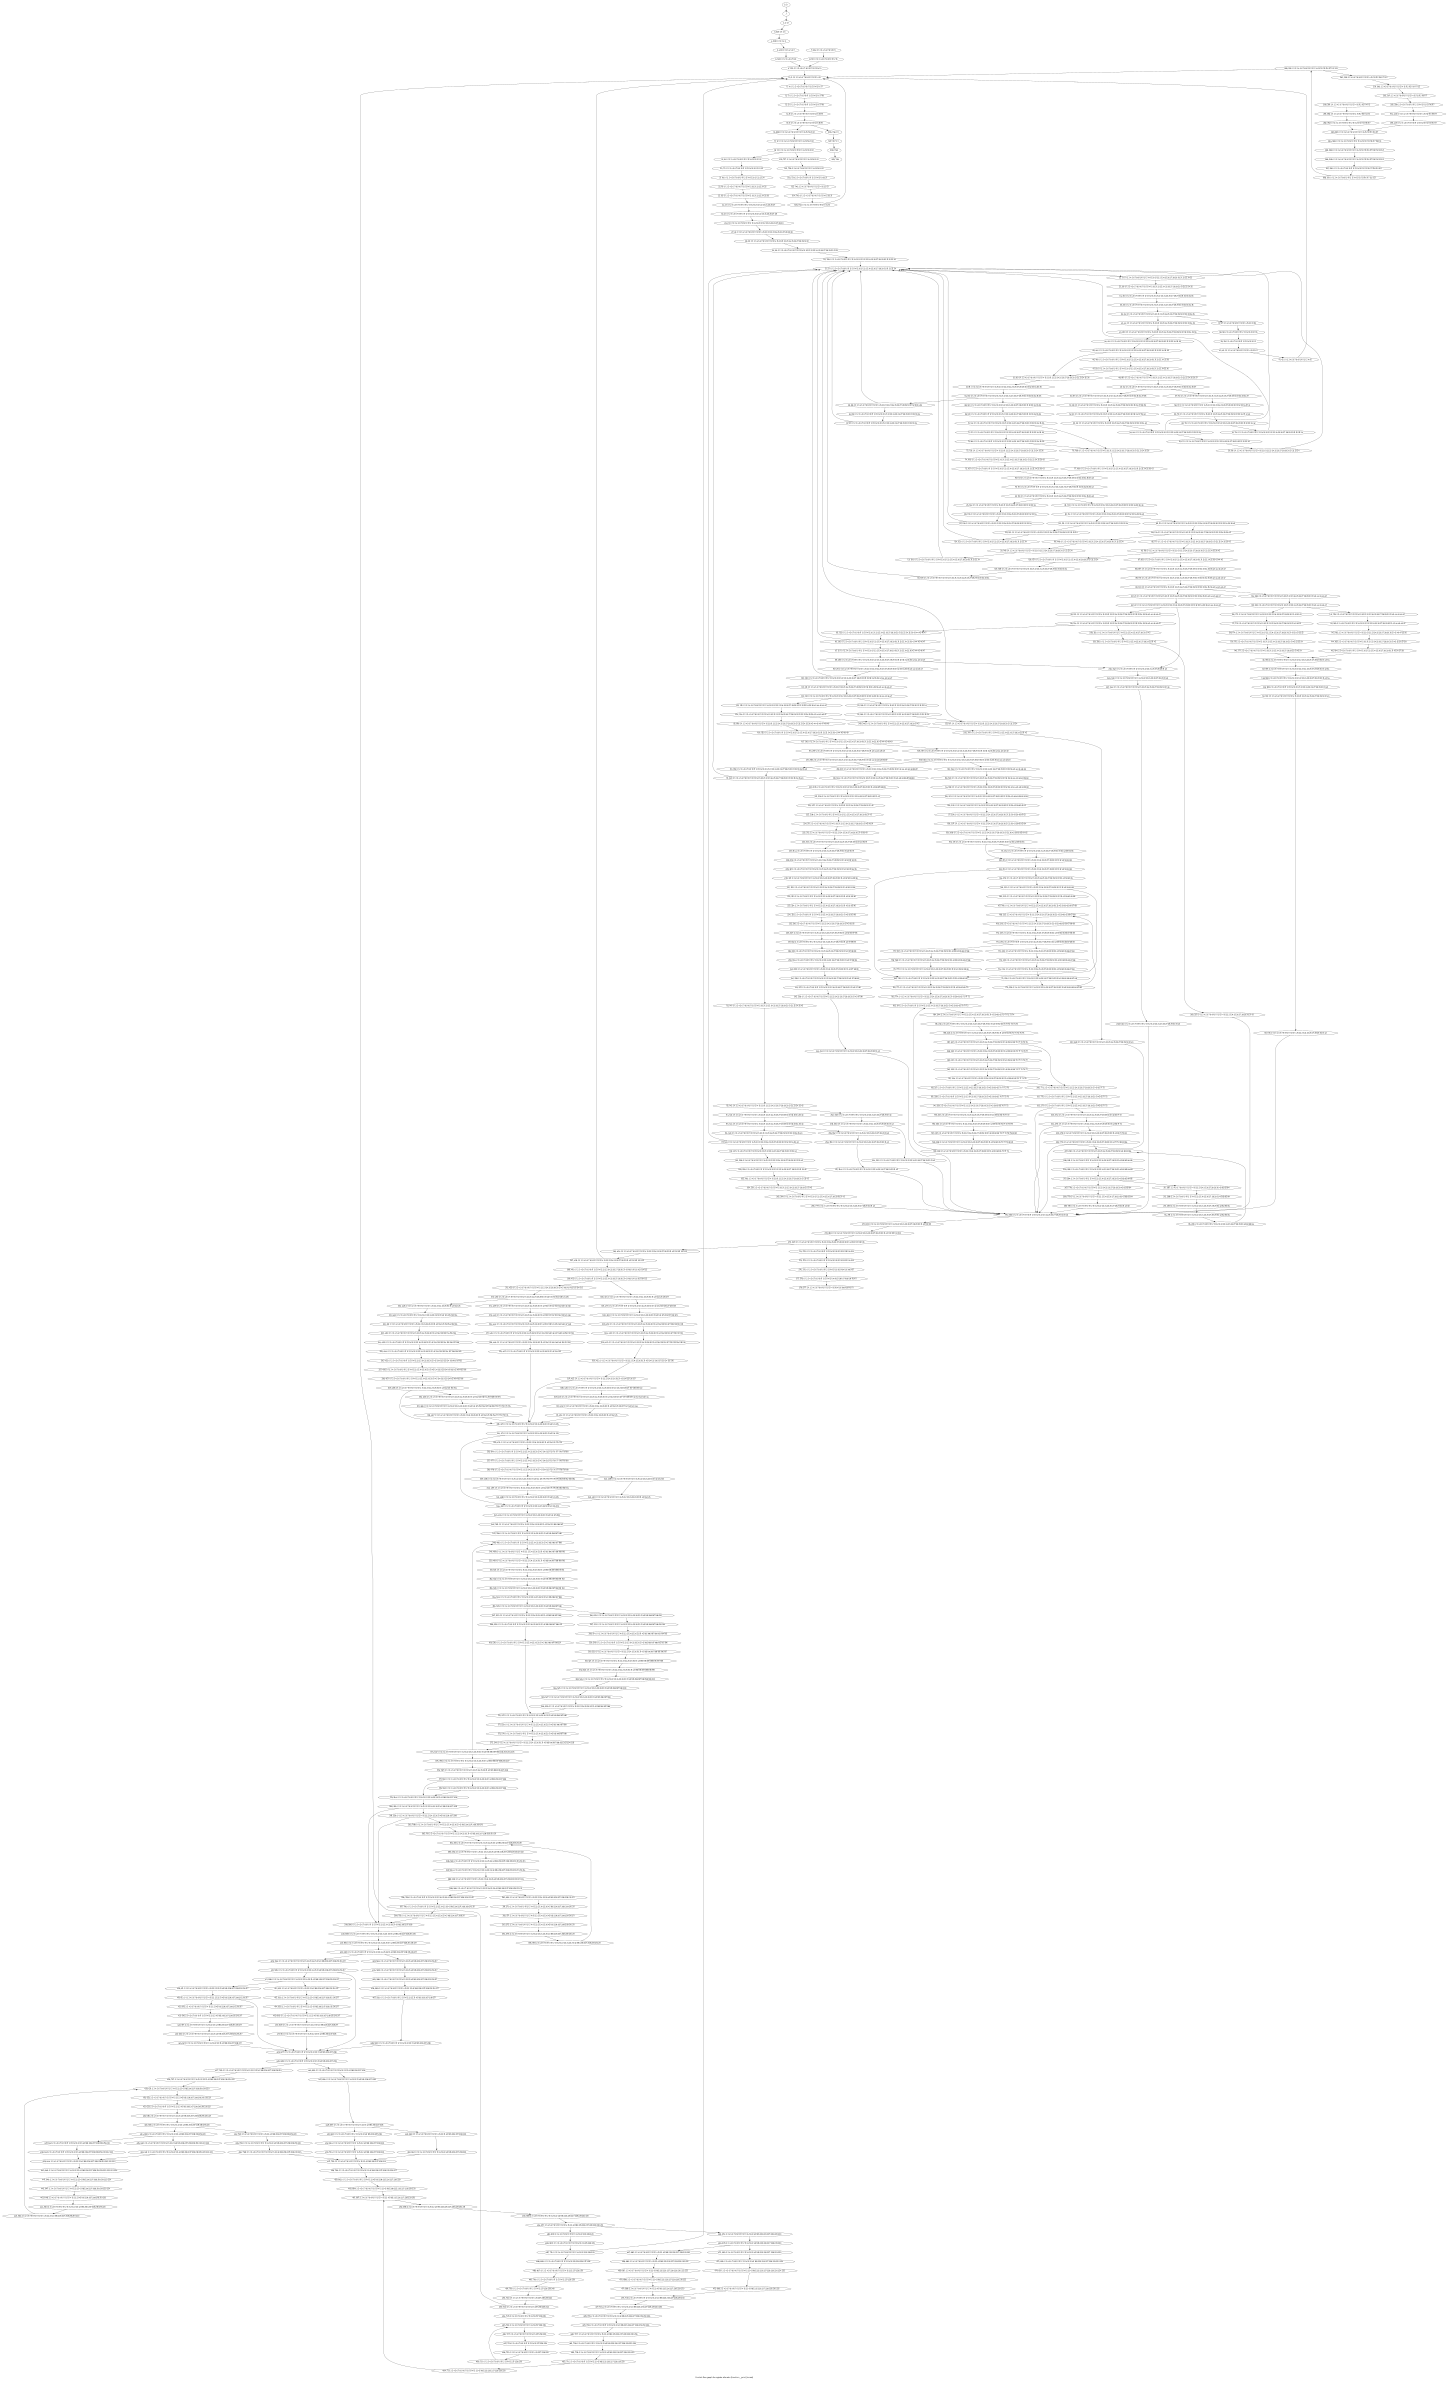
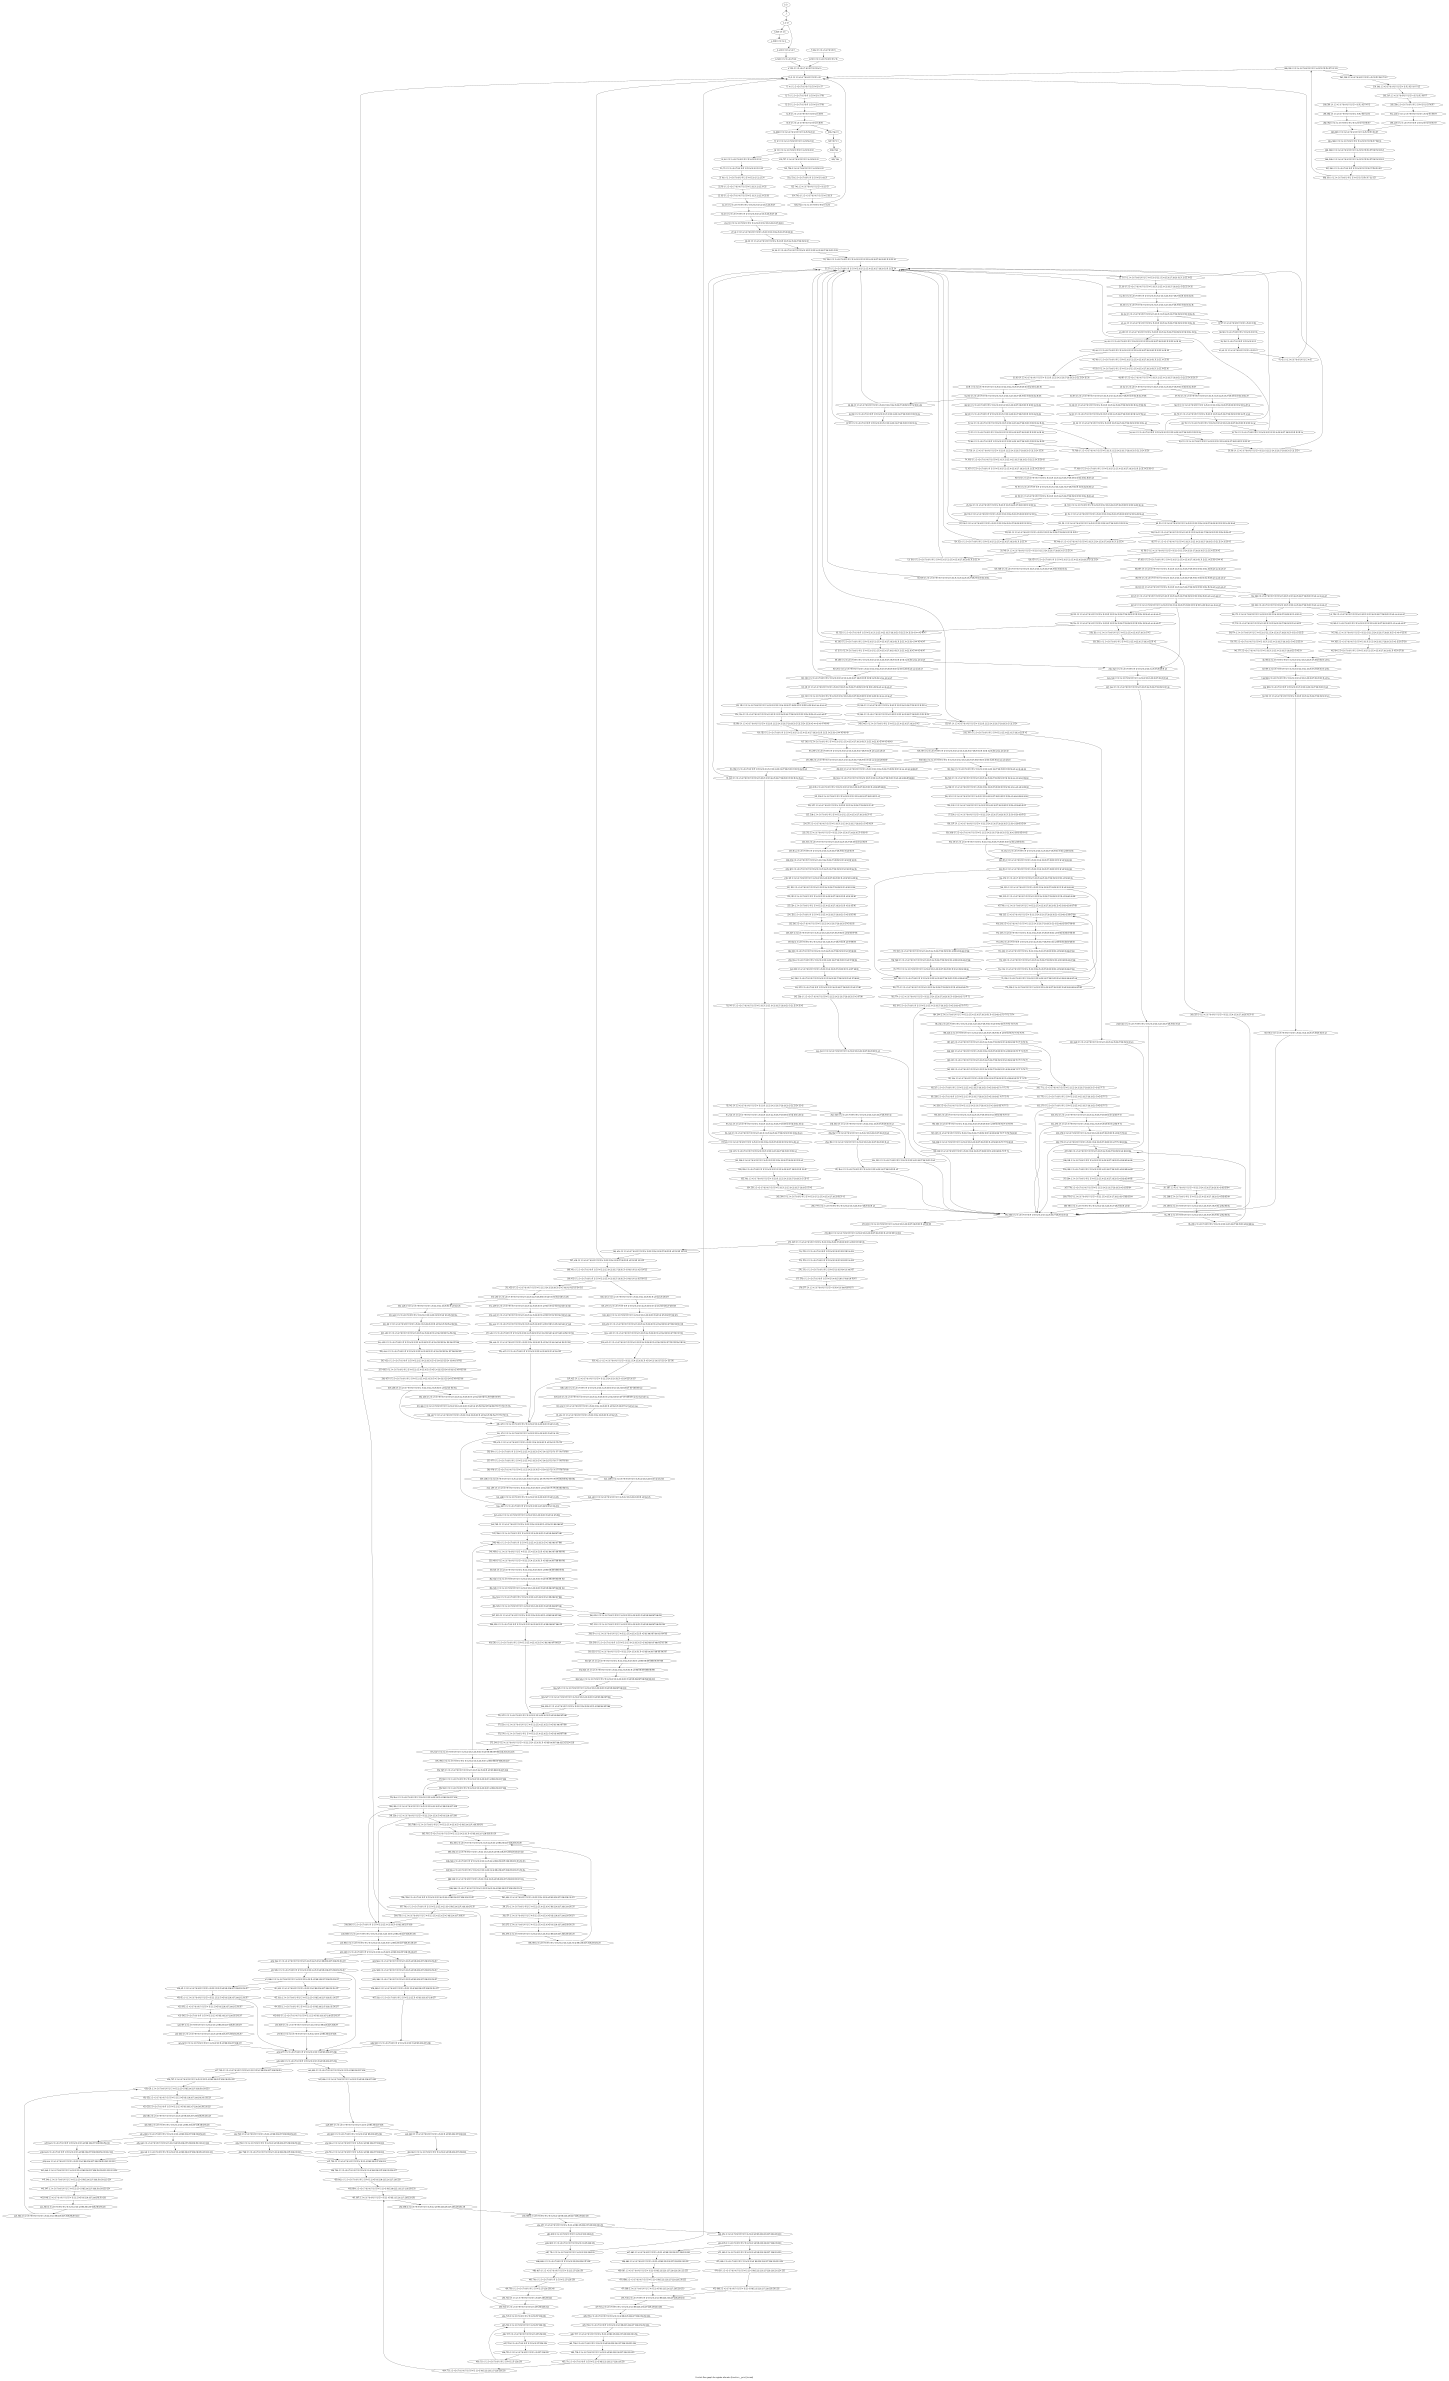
(782, 45) -> (792, 36)
